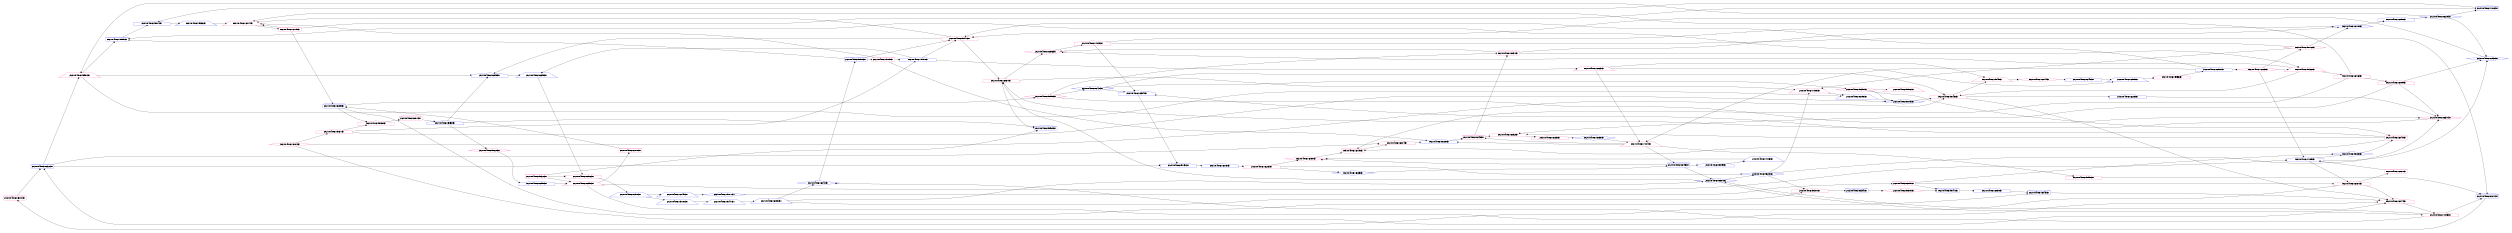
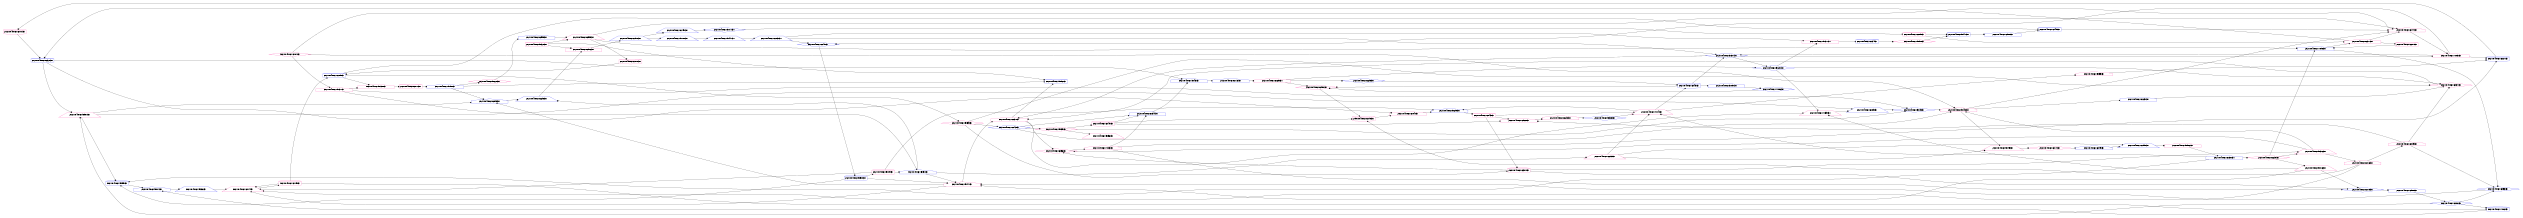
(2305, 48) -> (2316, 168)
(1555, 142) -> (1565, 114)
(2352, 154) -> none
(1763, 159) -> (1773, 89)
